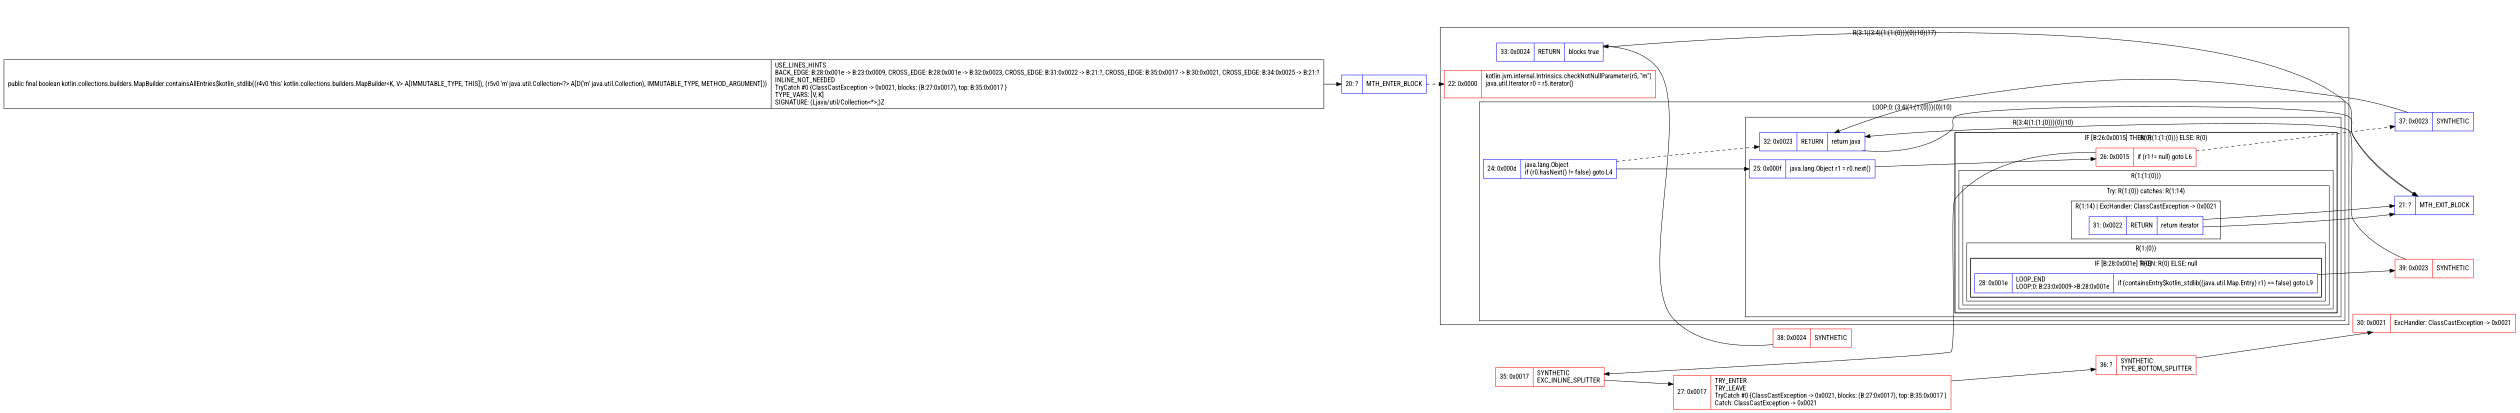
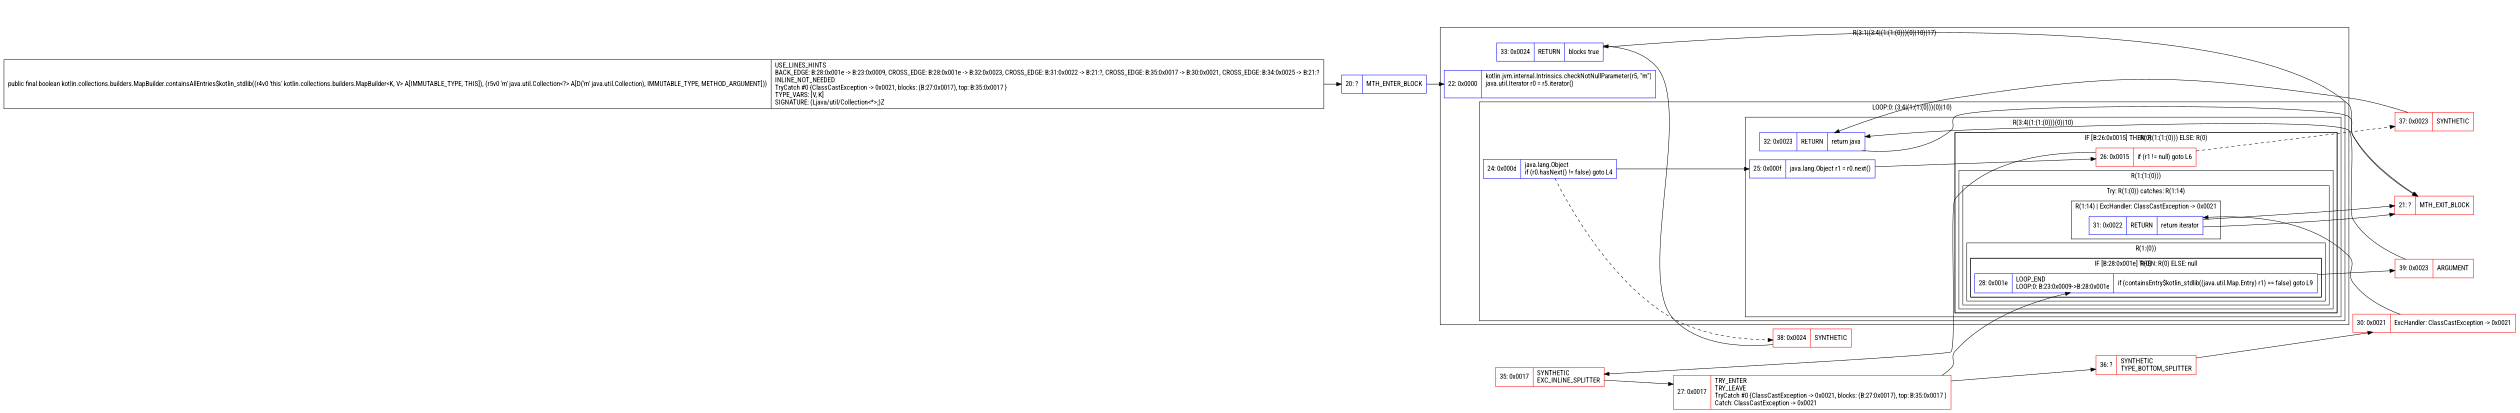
(1433, 84) -> (1433, 84)
(1550, 84) -> (1550, 84)
(2434, 122) -> (2434, 122)
(1685, 154) -> (1638, 292)
(2434, 205) -> (2434, 205)
none -> (2323, 237)
(2453, 268) -> (2453, 268)
none -> (1980, 330)
